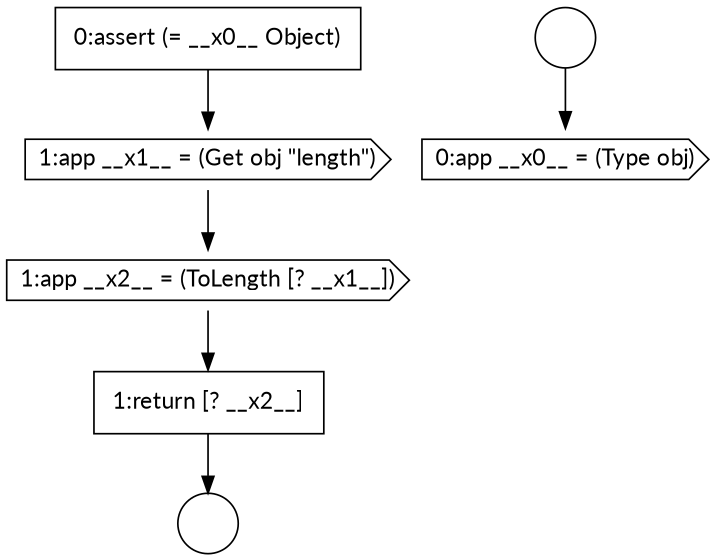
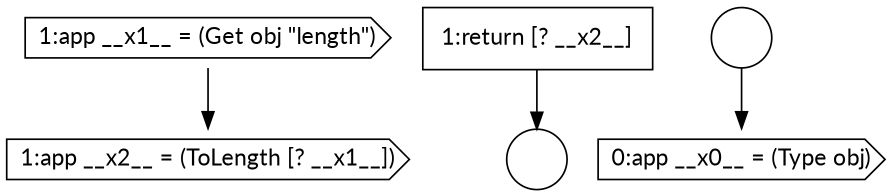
(208, 38) -> none
(208, 332) -> none
